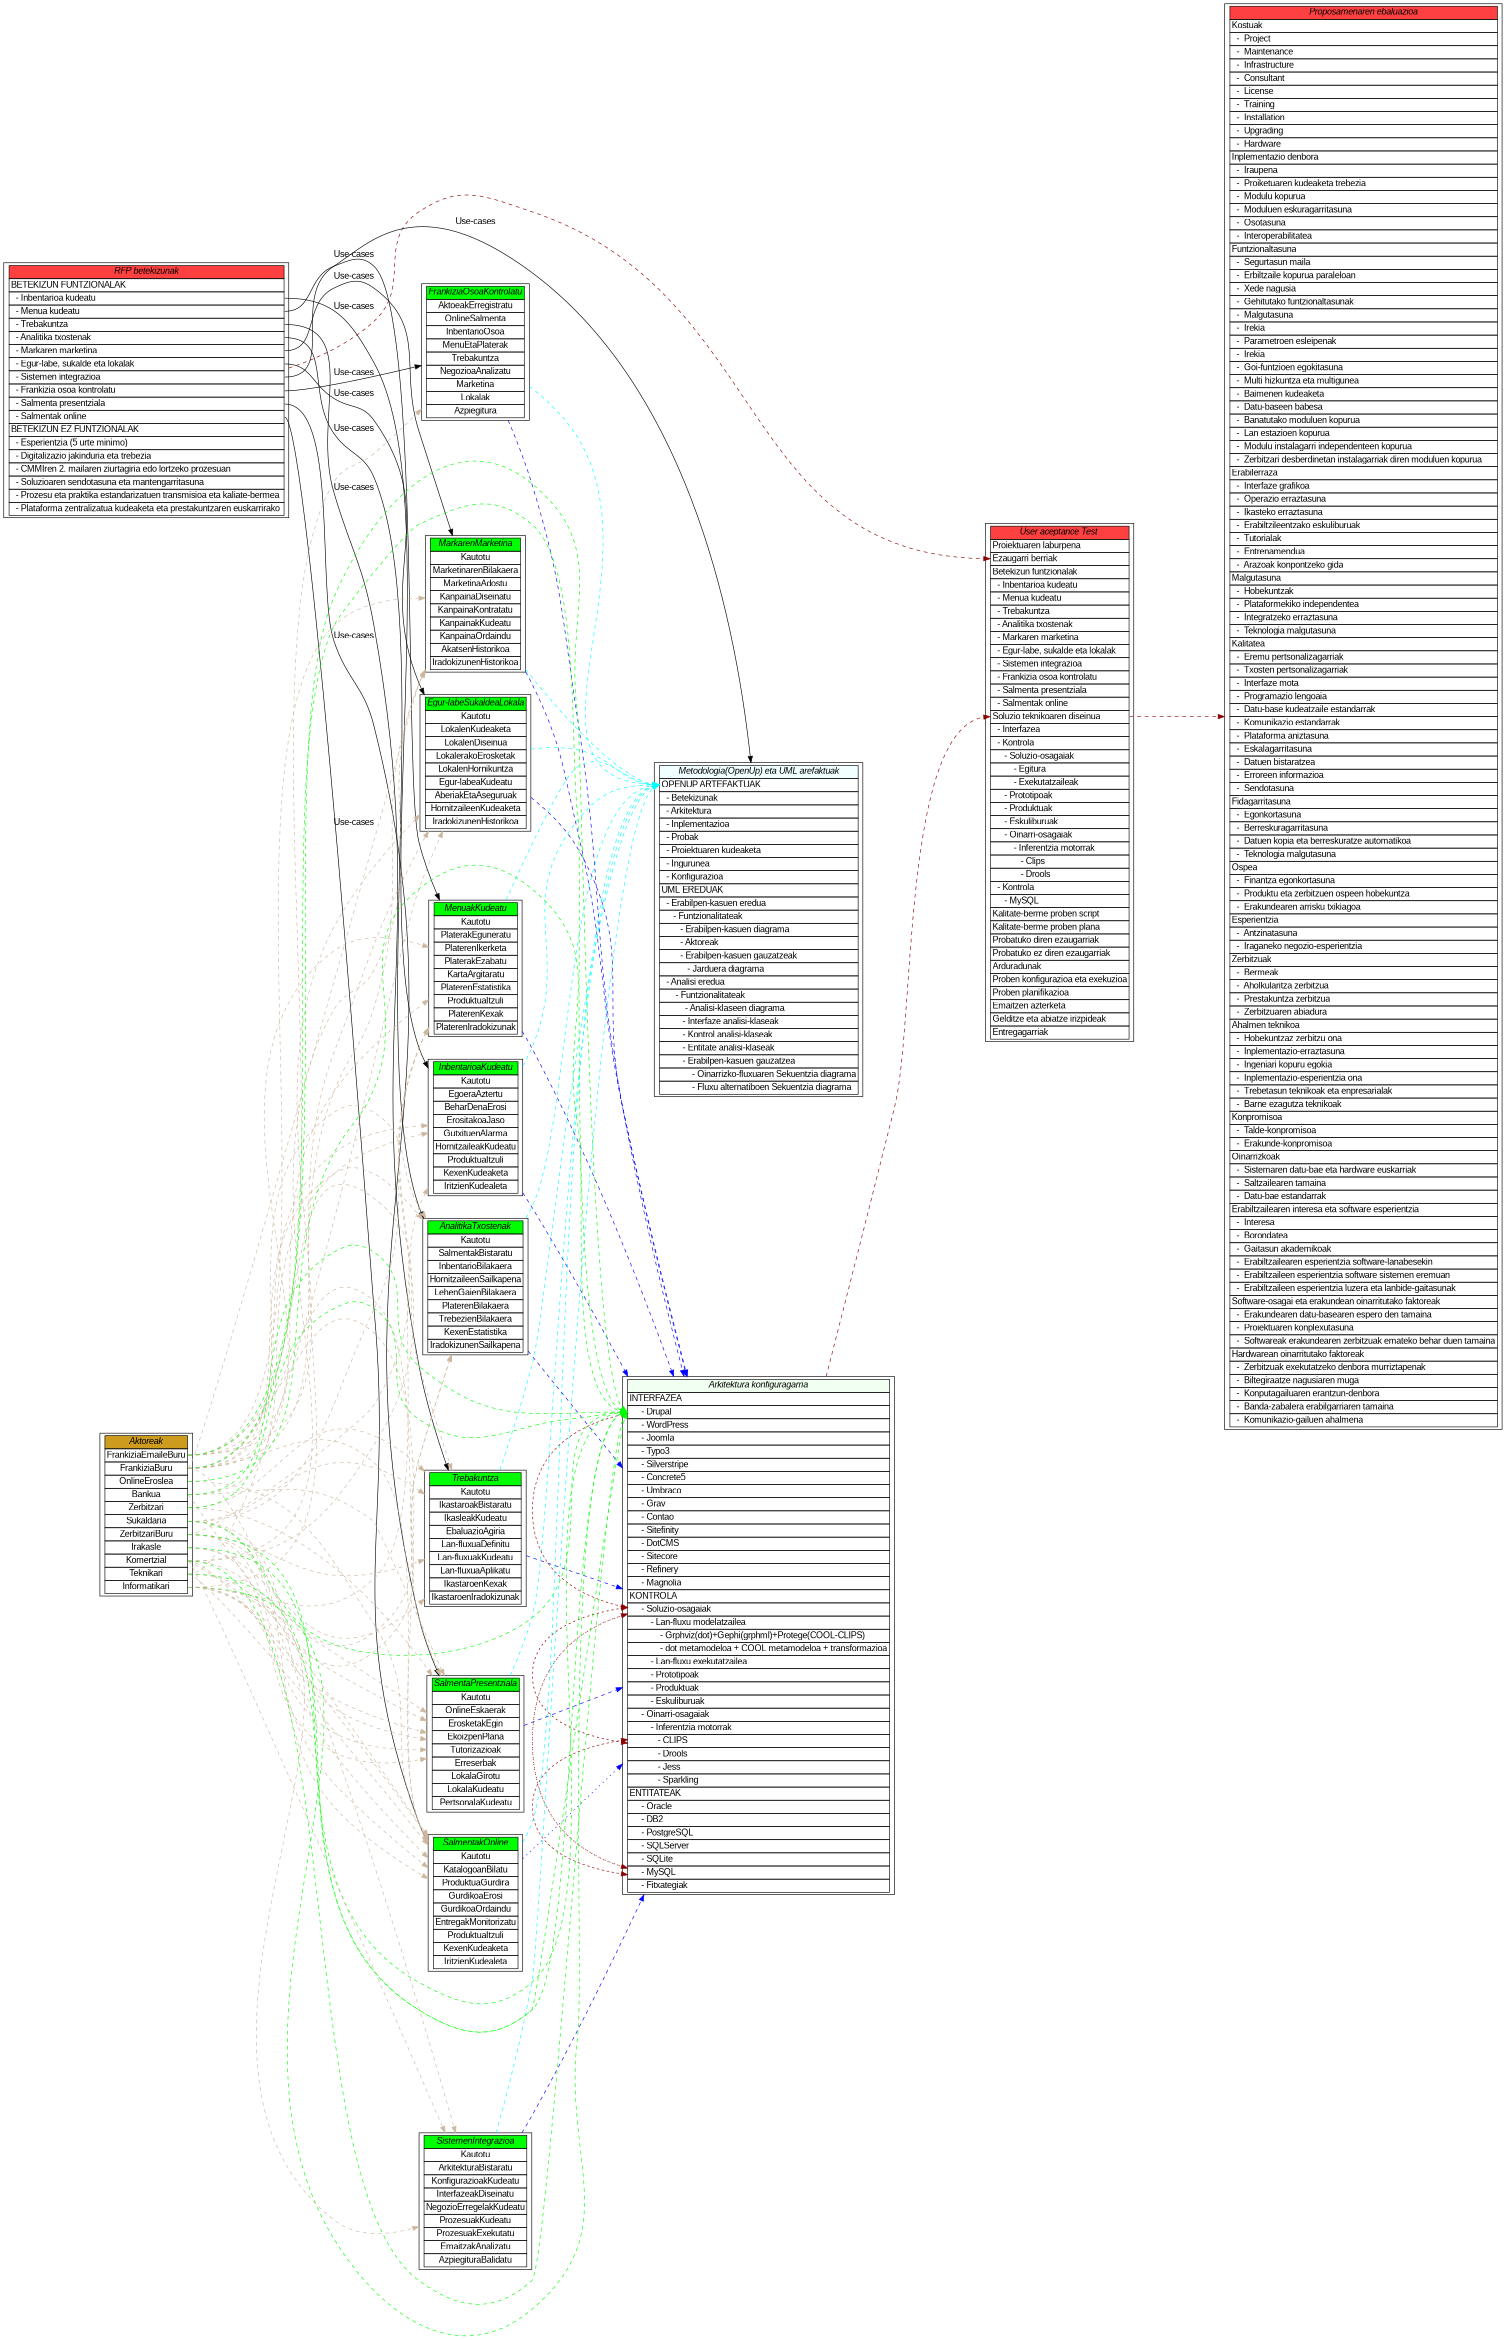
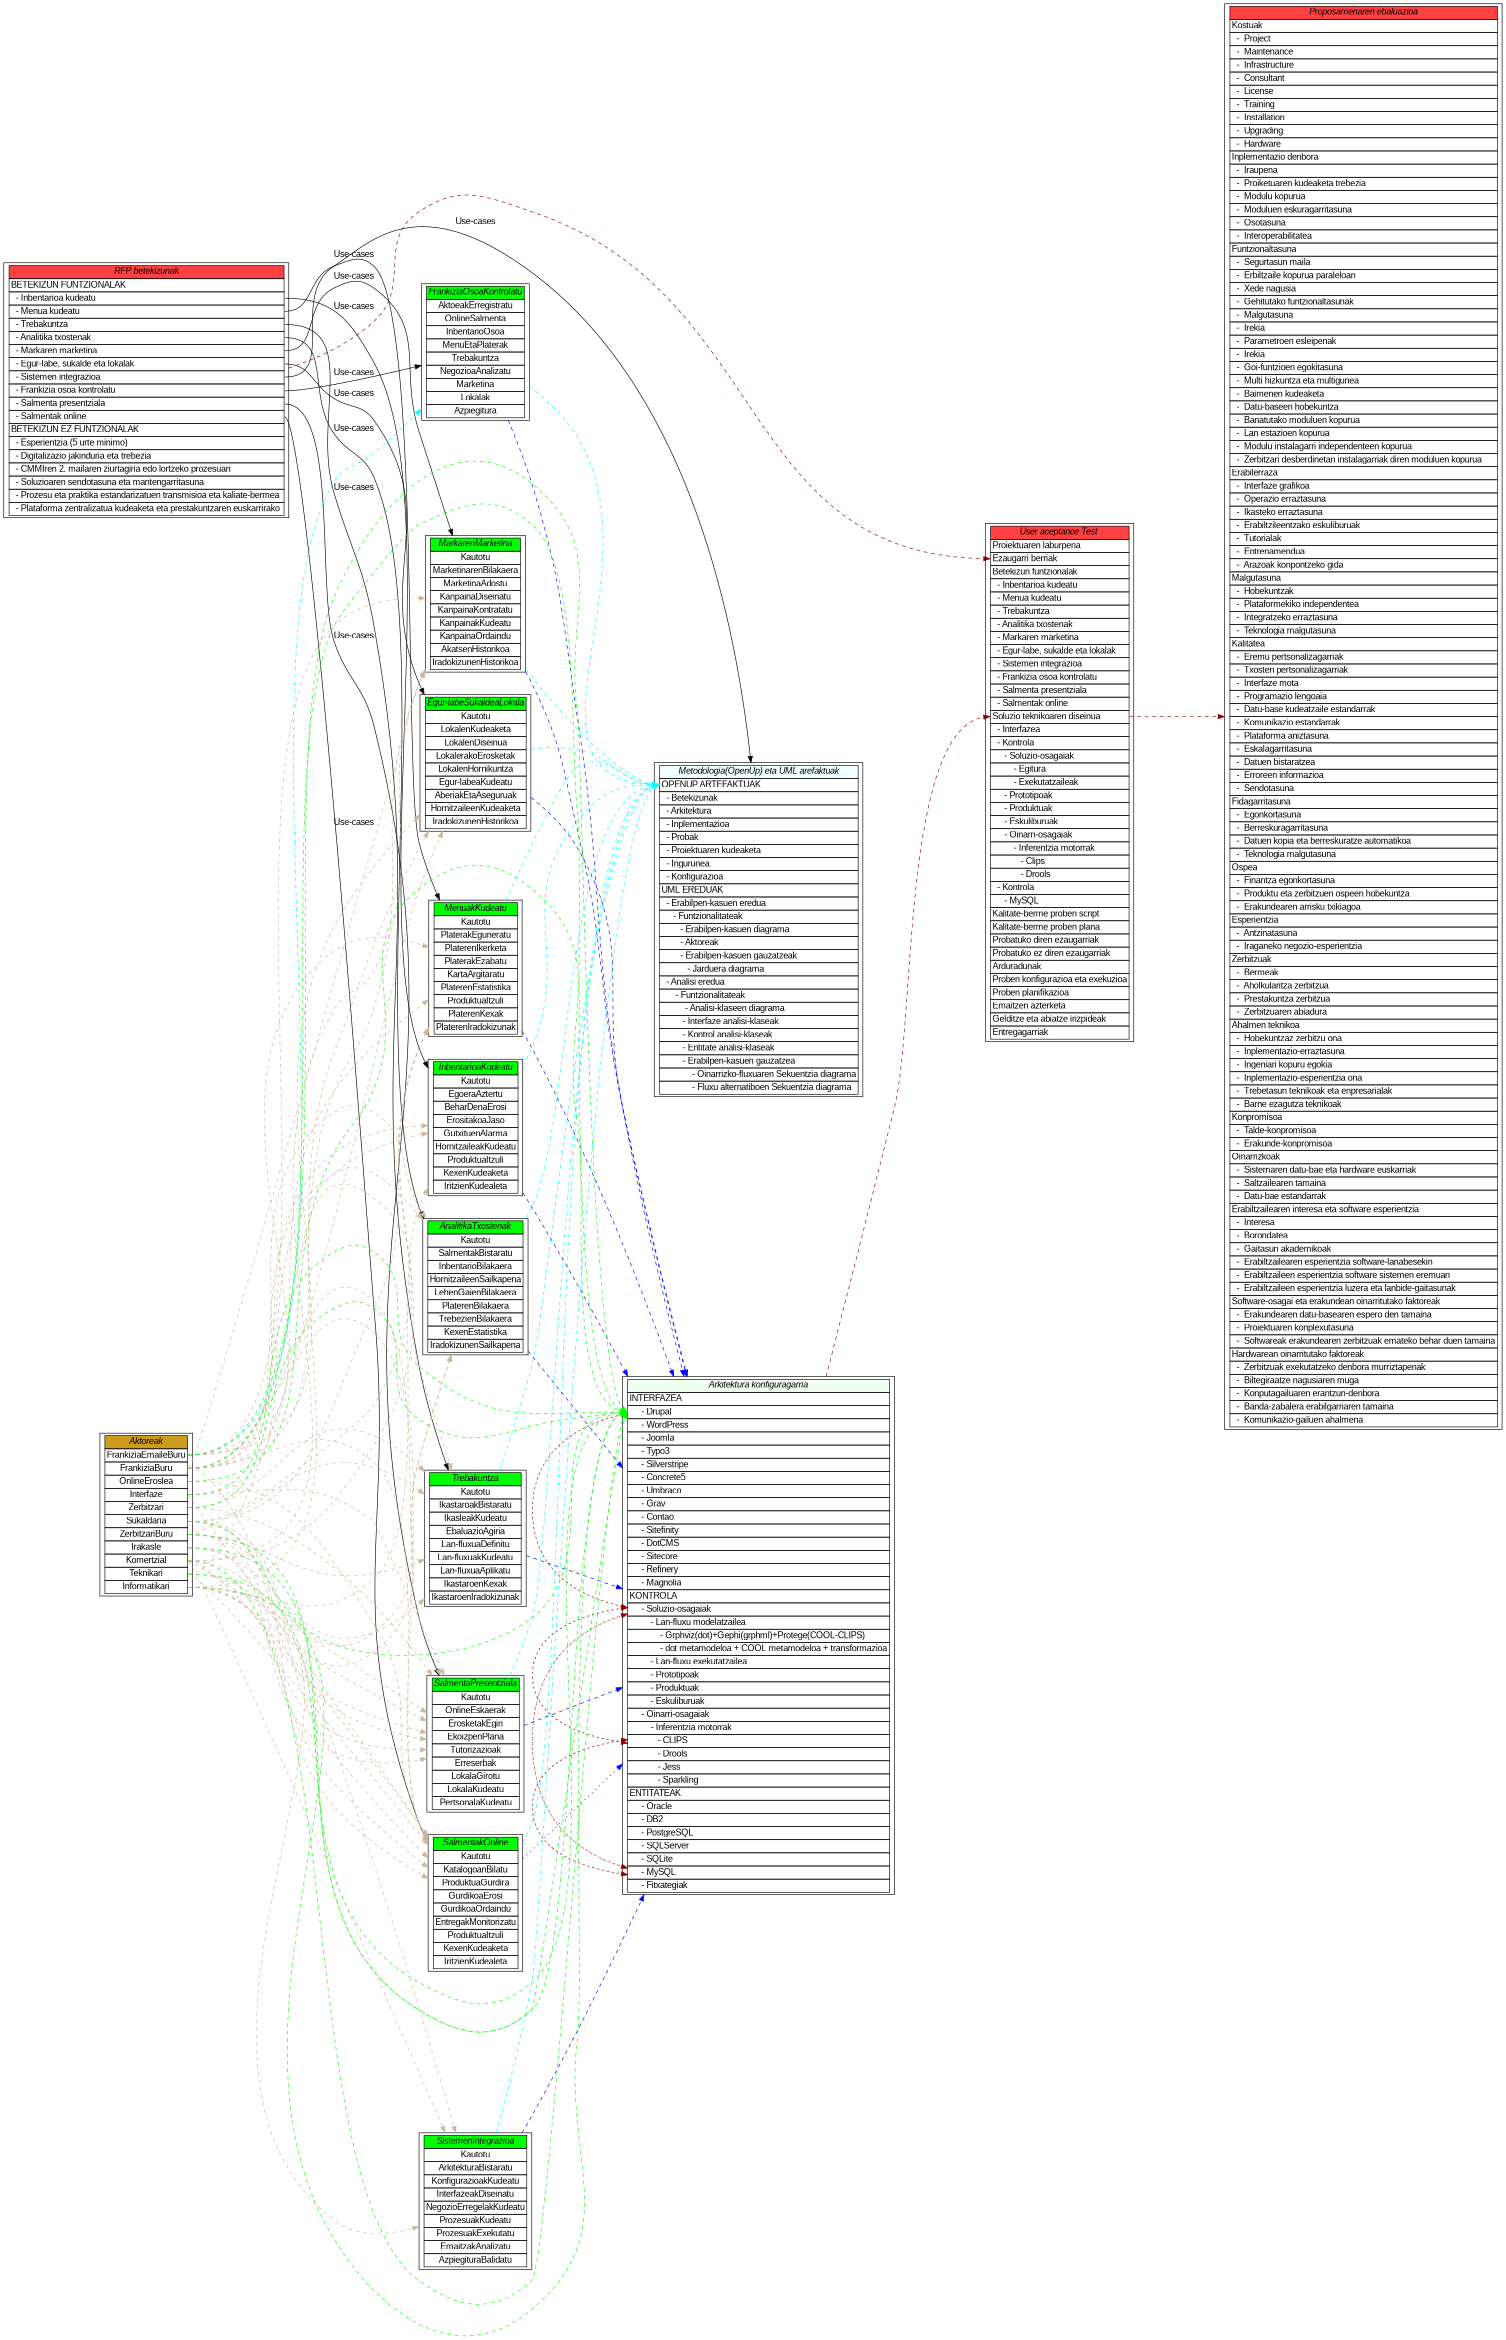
(1277, 407) -> (1285, 407)
(297, 935) -> (297, 935)
(146, 1495) -> (146, 1495)
